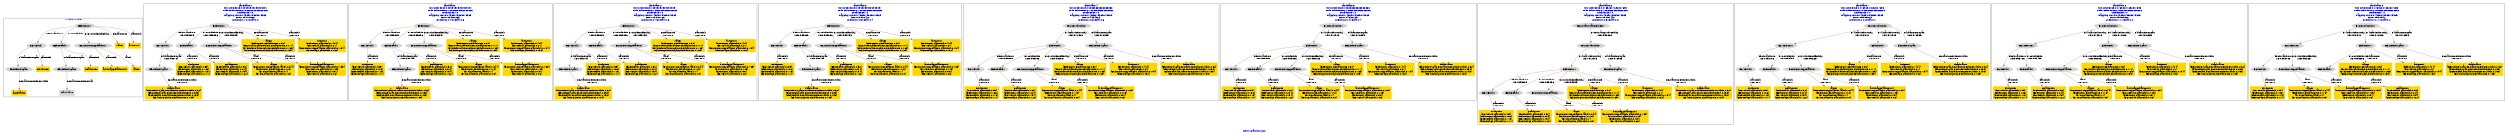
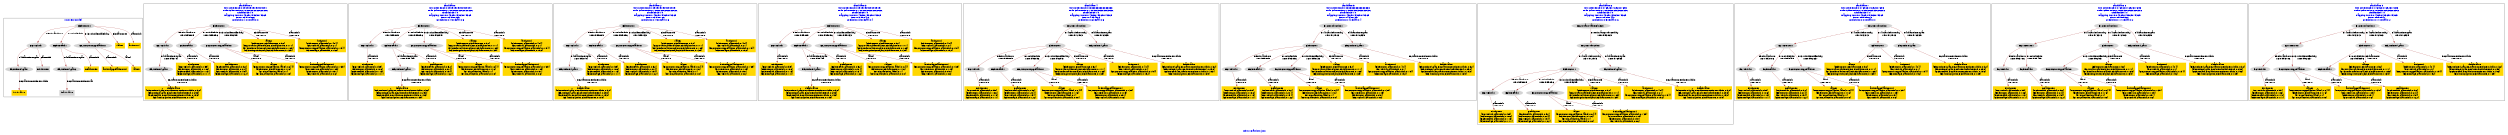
(73, 20) -> (73, 20)
(43, 69) -> (43, 69)
(19, 93) -> (19, 93)
